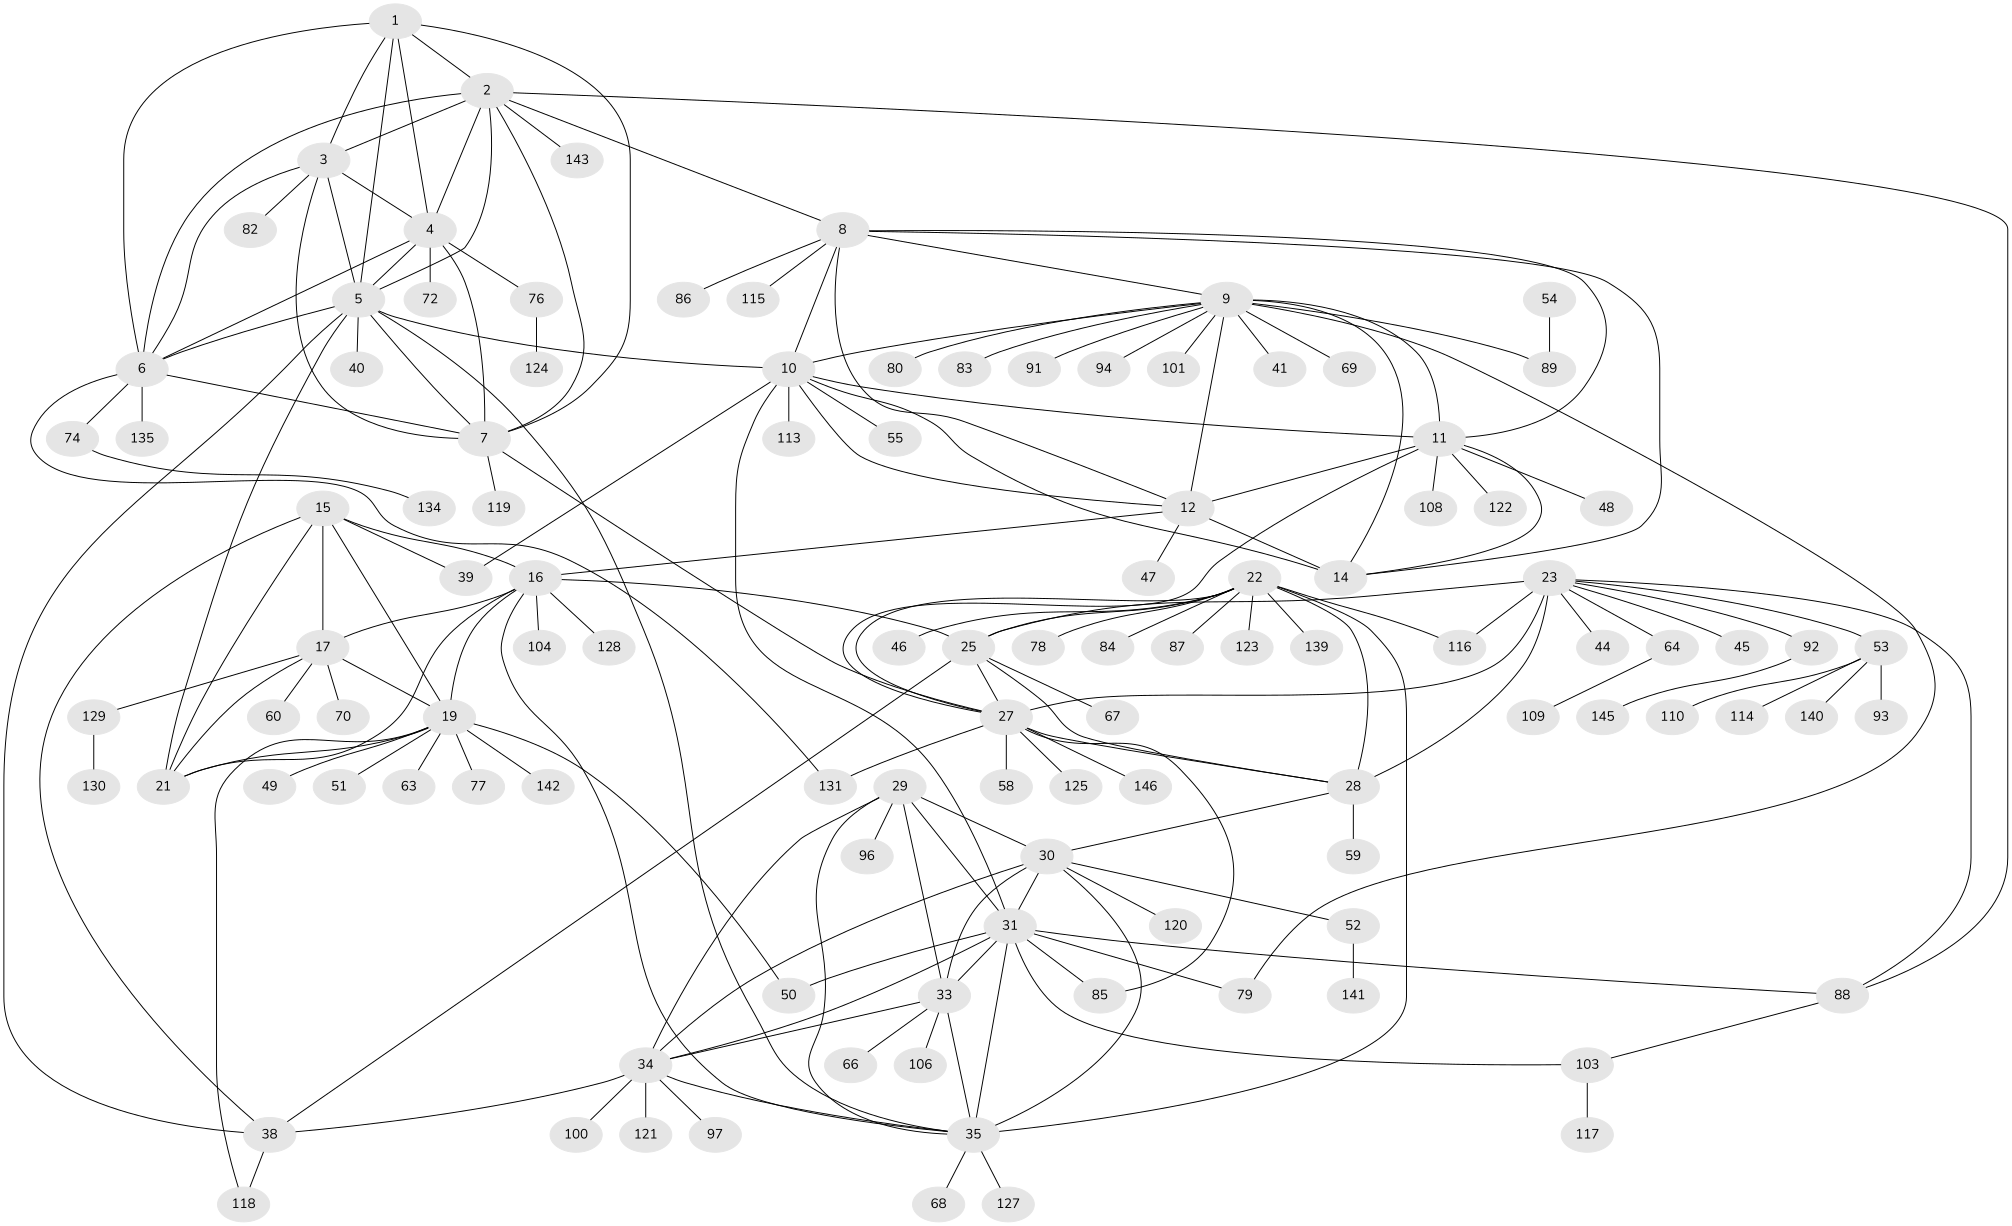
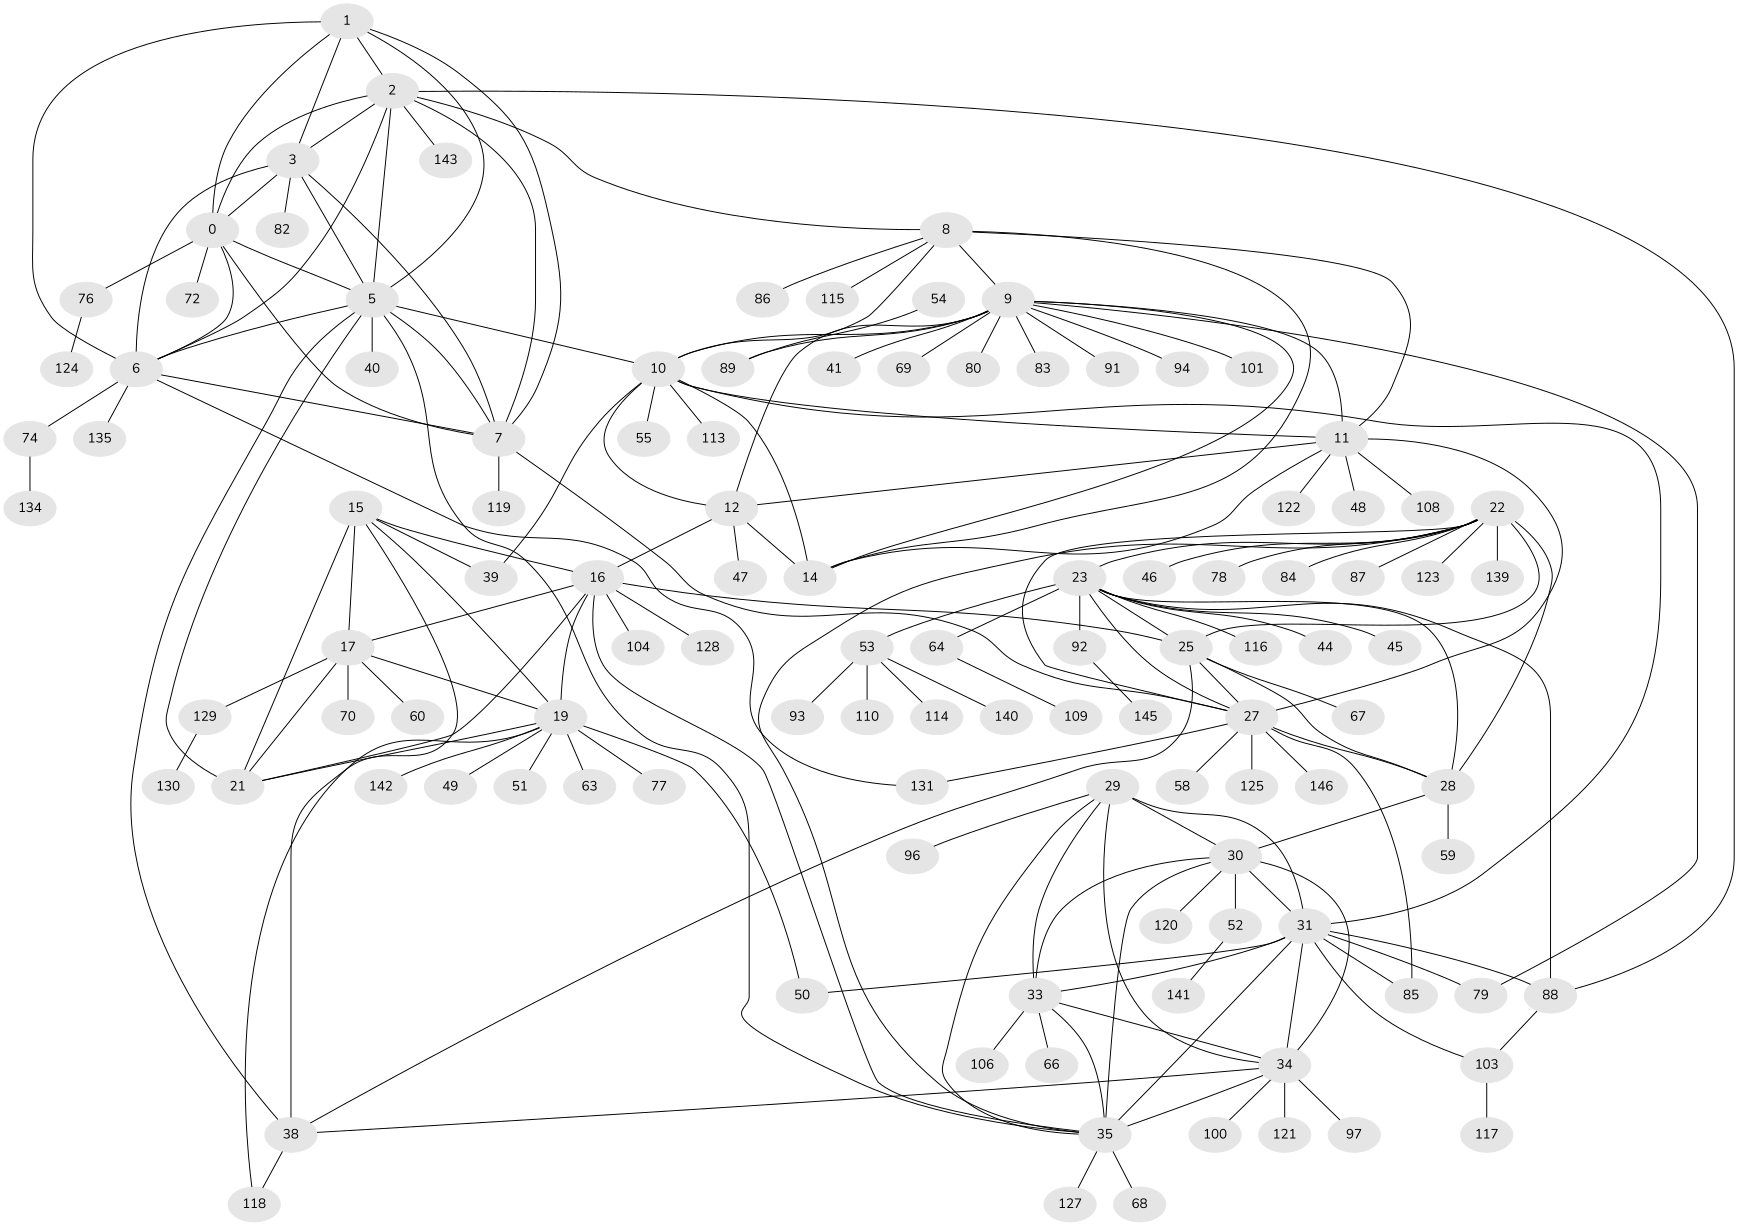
(430, 230) -> (213, 230)
(944, 416) -> none
(1358, 611) -> (1289, 543)
